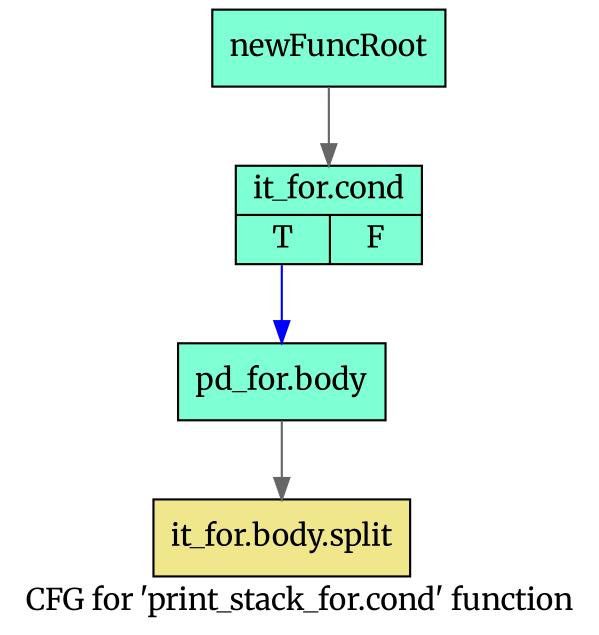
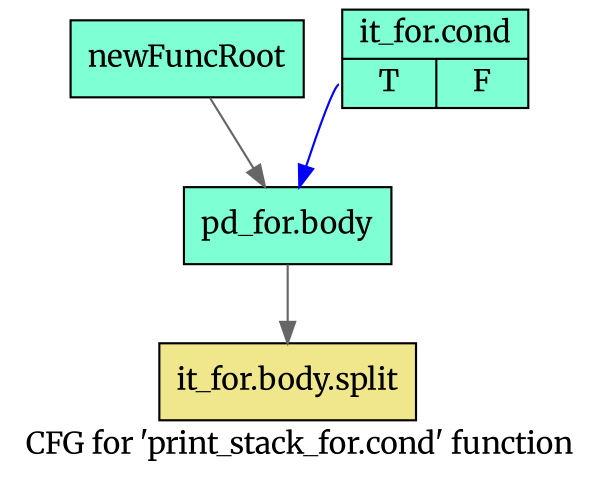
(329, 116) -> (232, 133)
